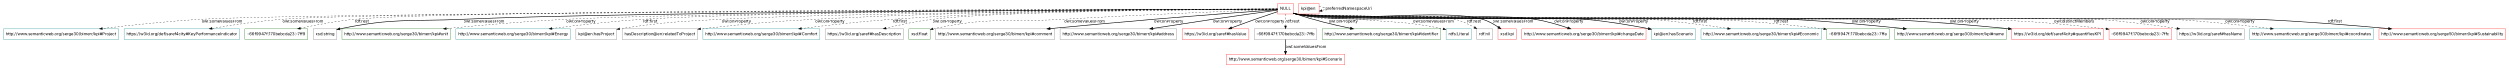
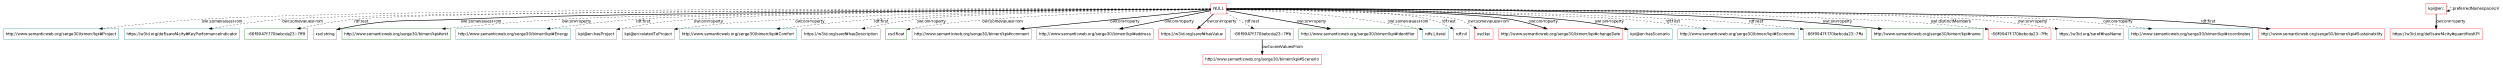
(1438, 15) -> (1352, 12)
(1651, 19) -> (2436, 20)
(660, 34) -> (648, 34)
